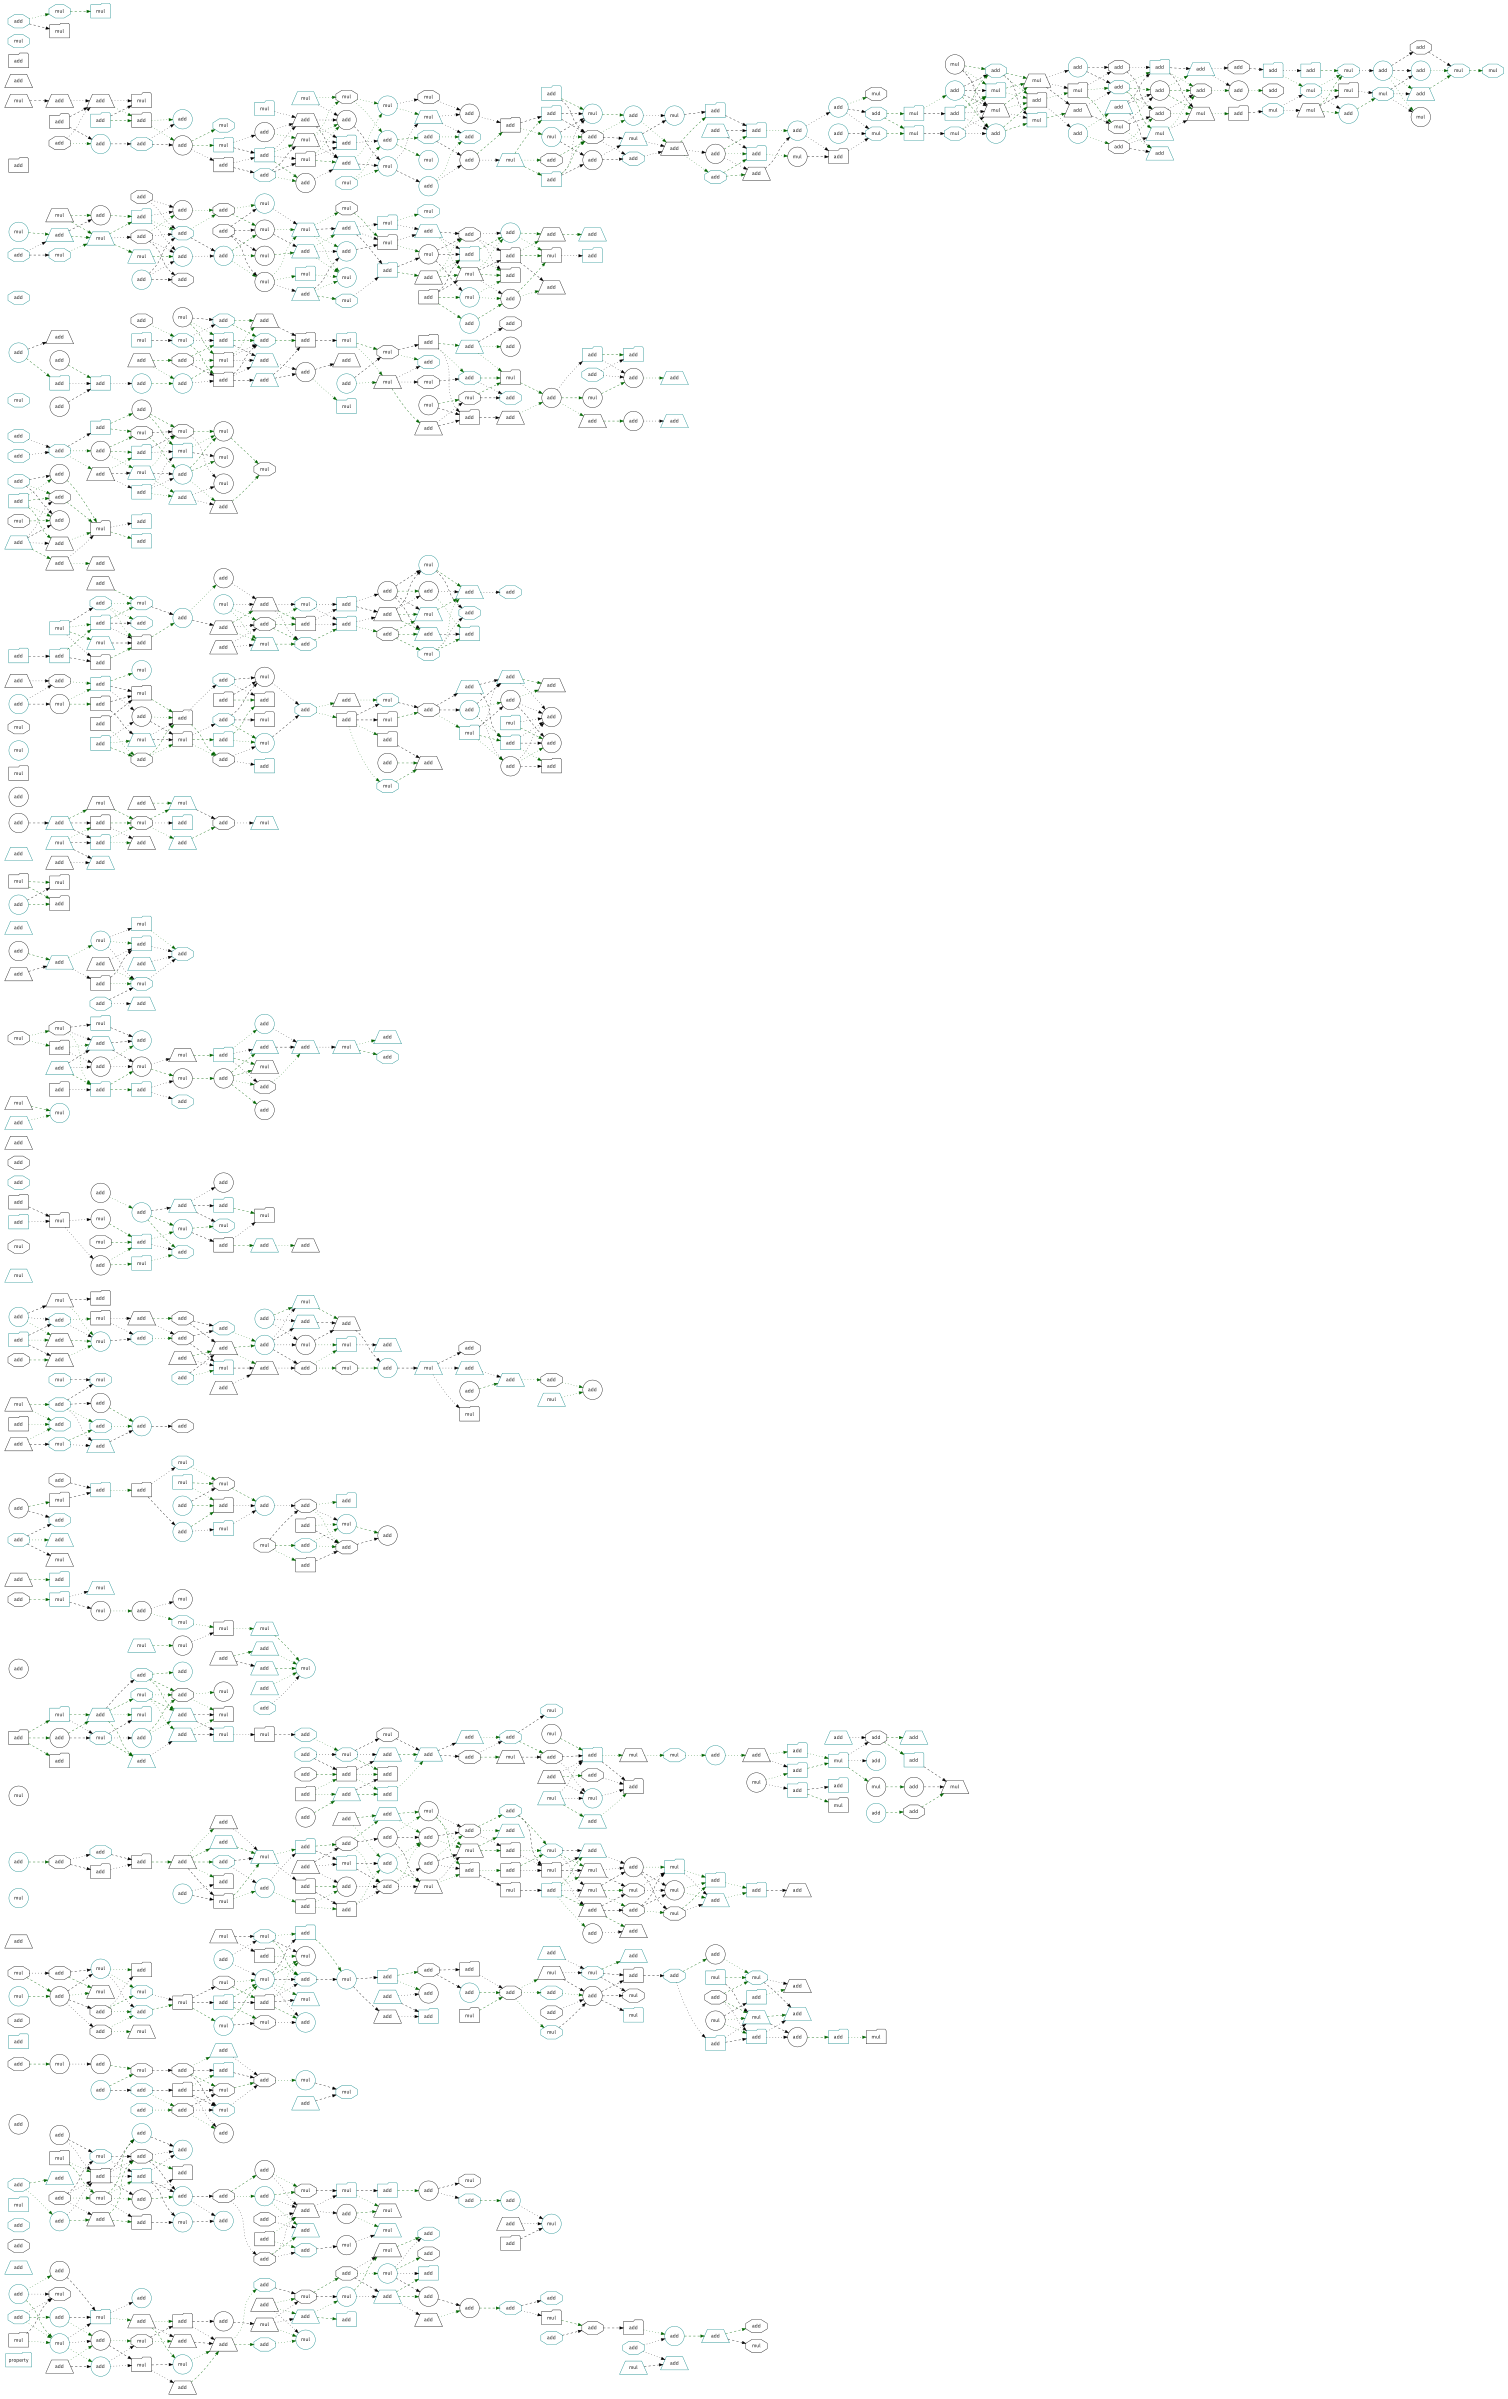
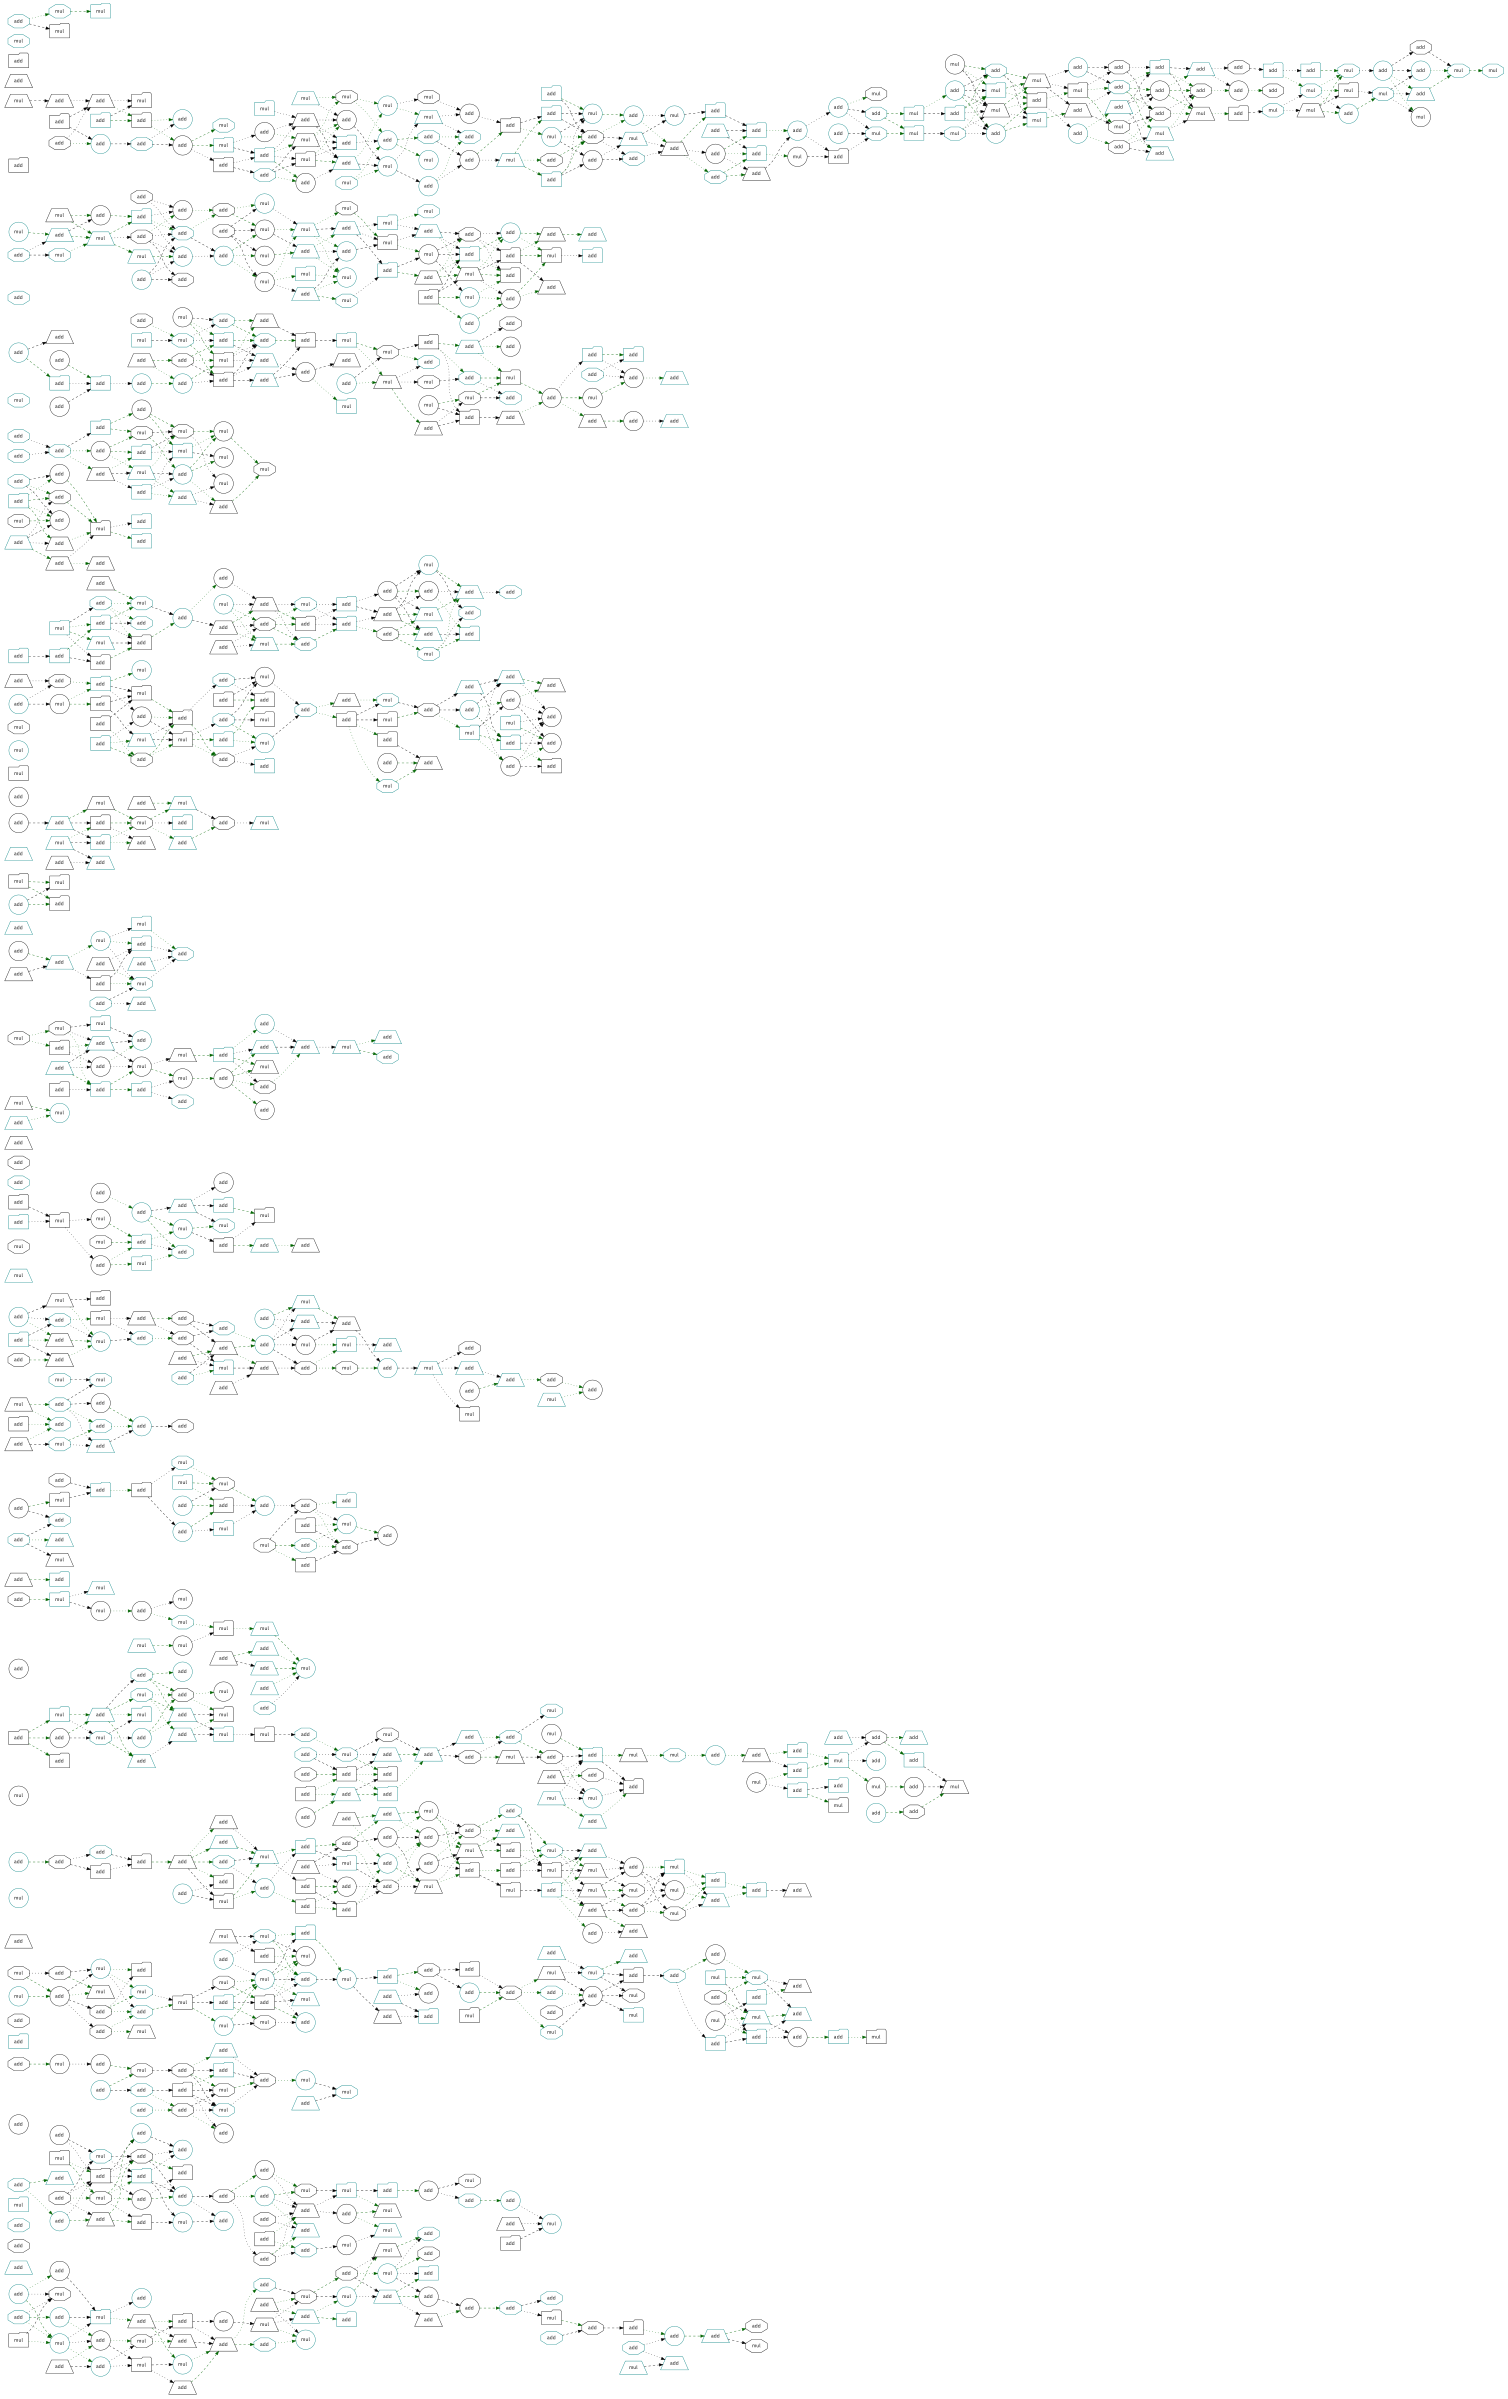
(19, 2360) -> none
